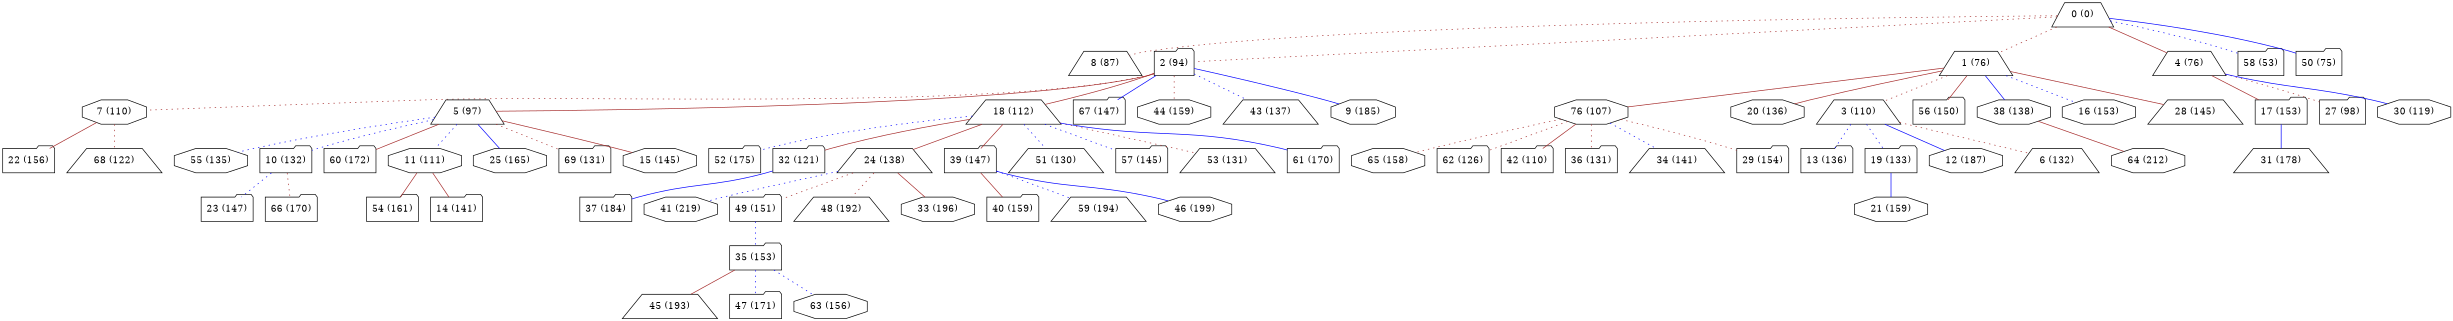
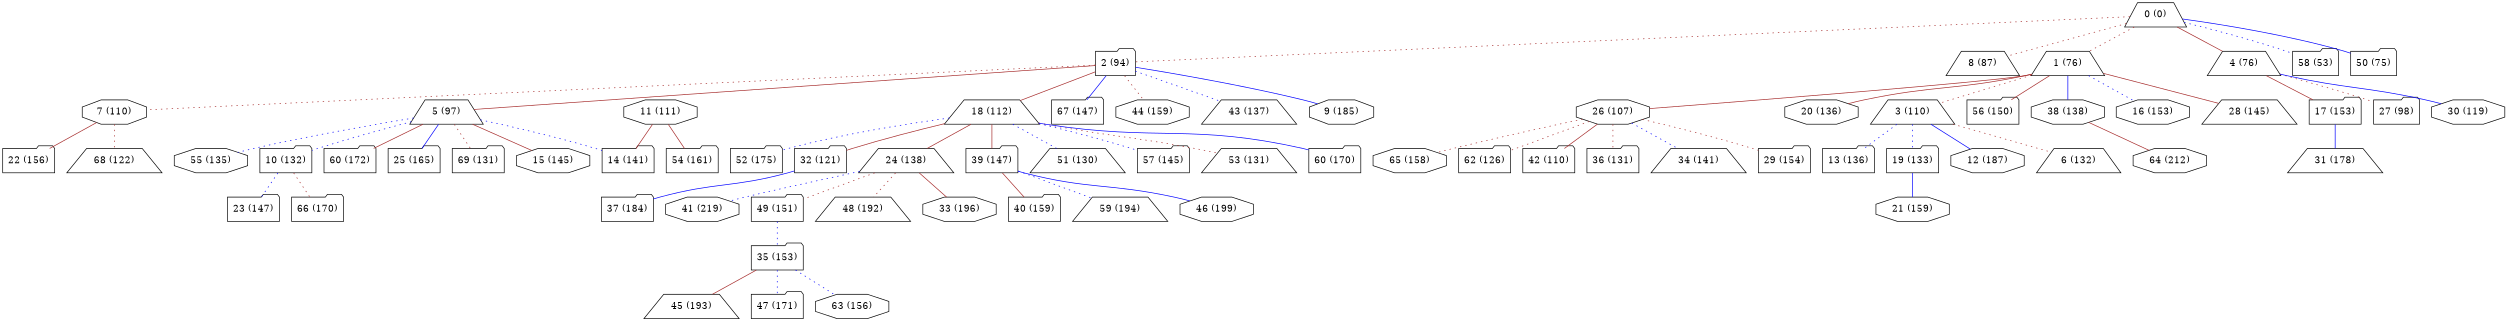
(1591, 112) -> (1613, 112)
(446, 136) -> (542, 134)
(510, 161) -> (414, 161)
(1313, 161) -> (1335, 161)
